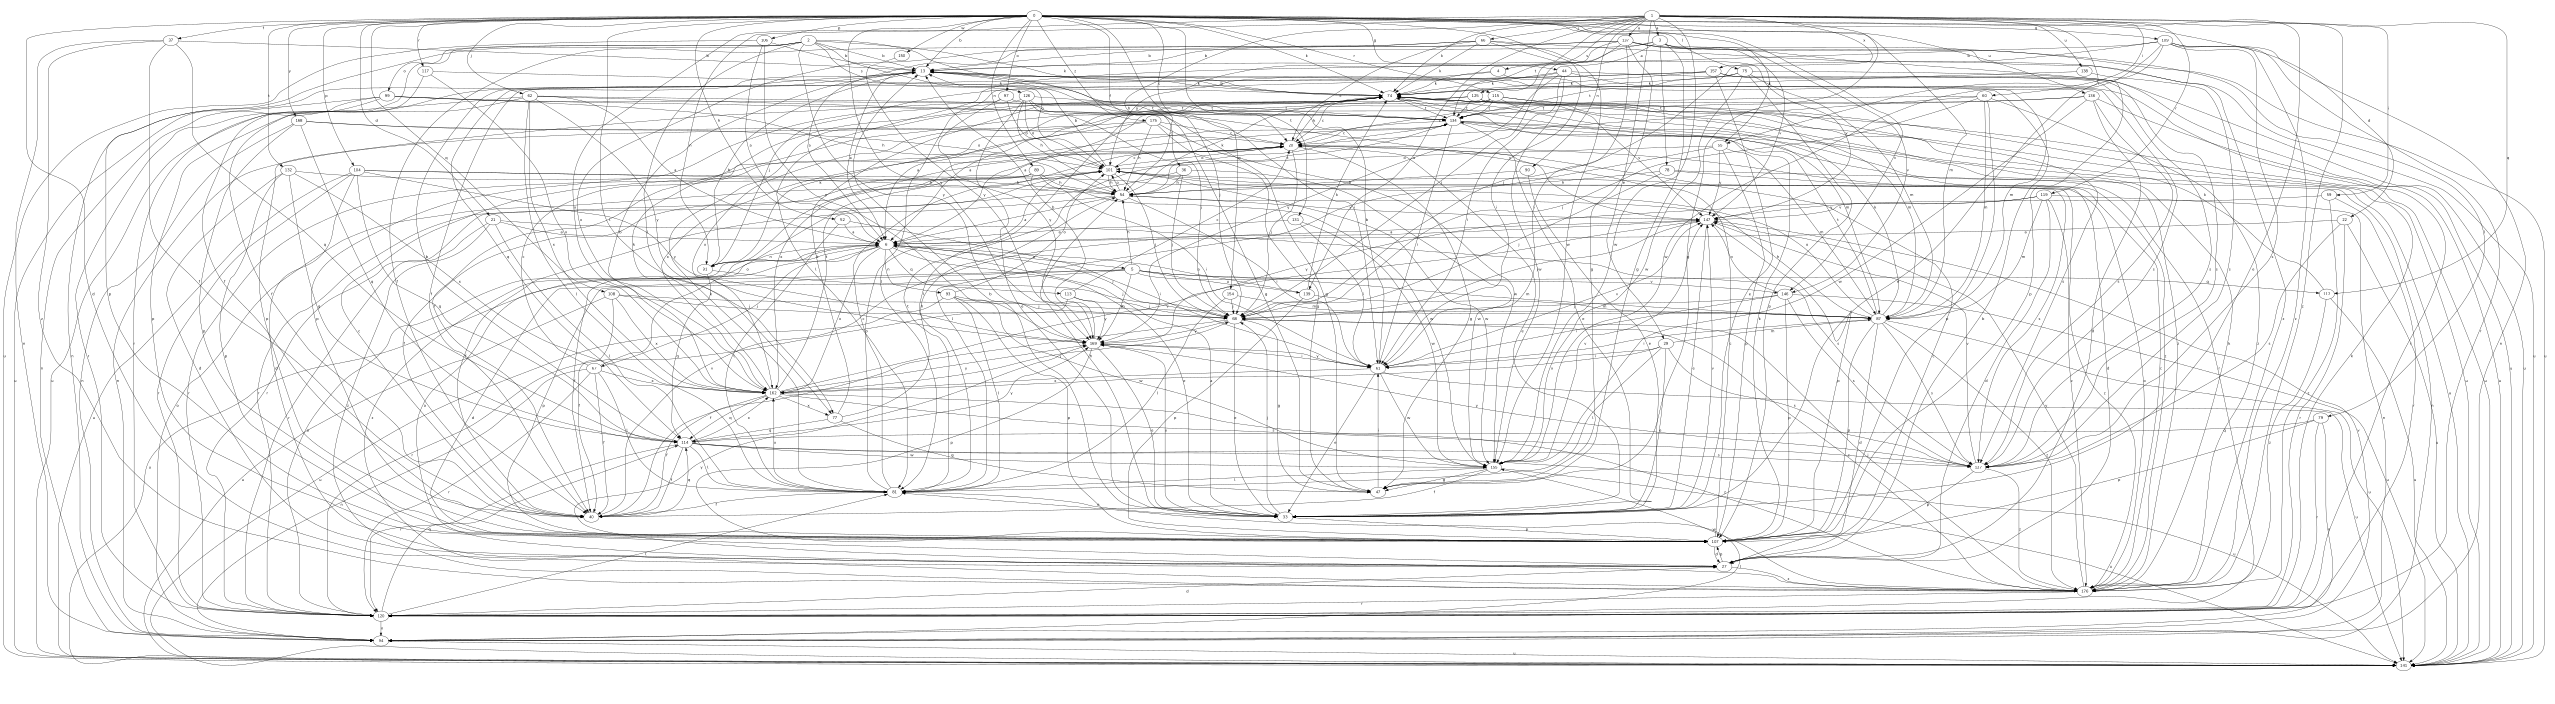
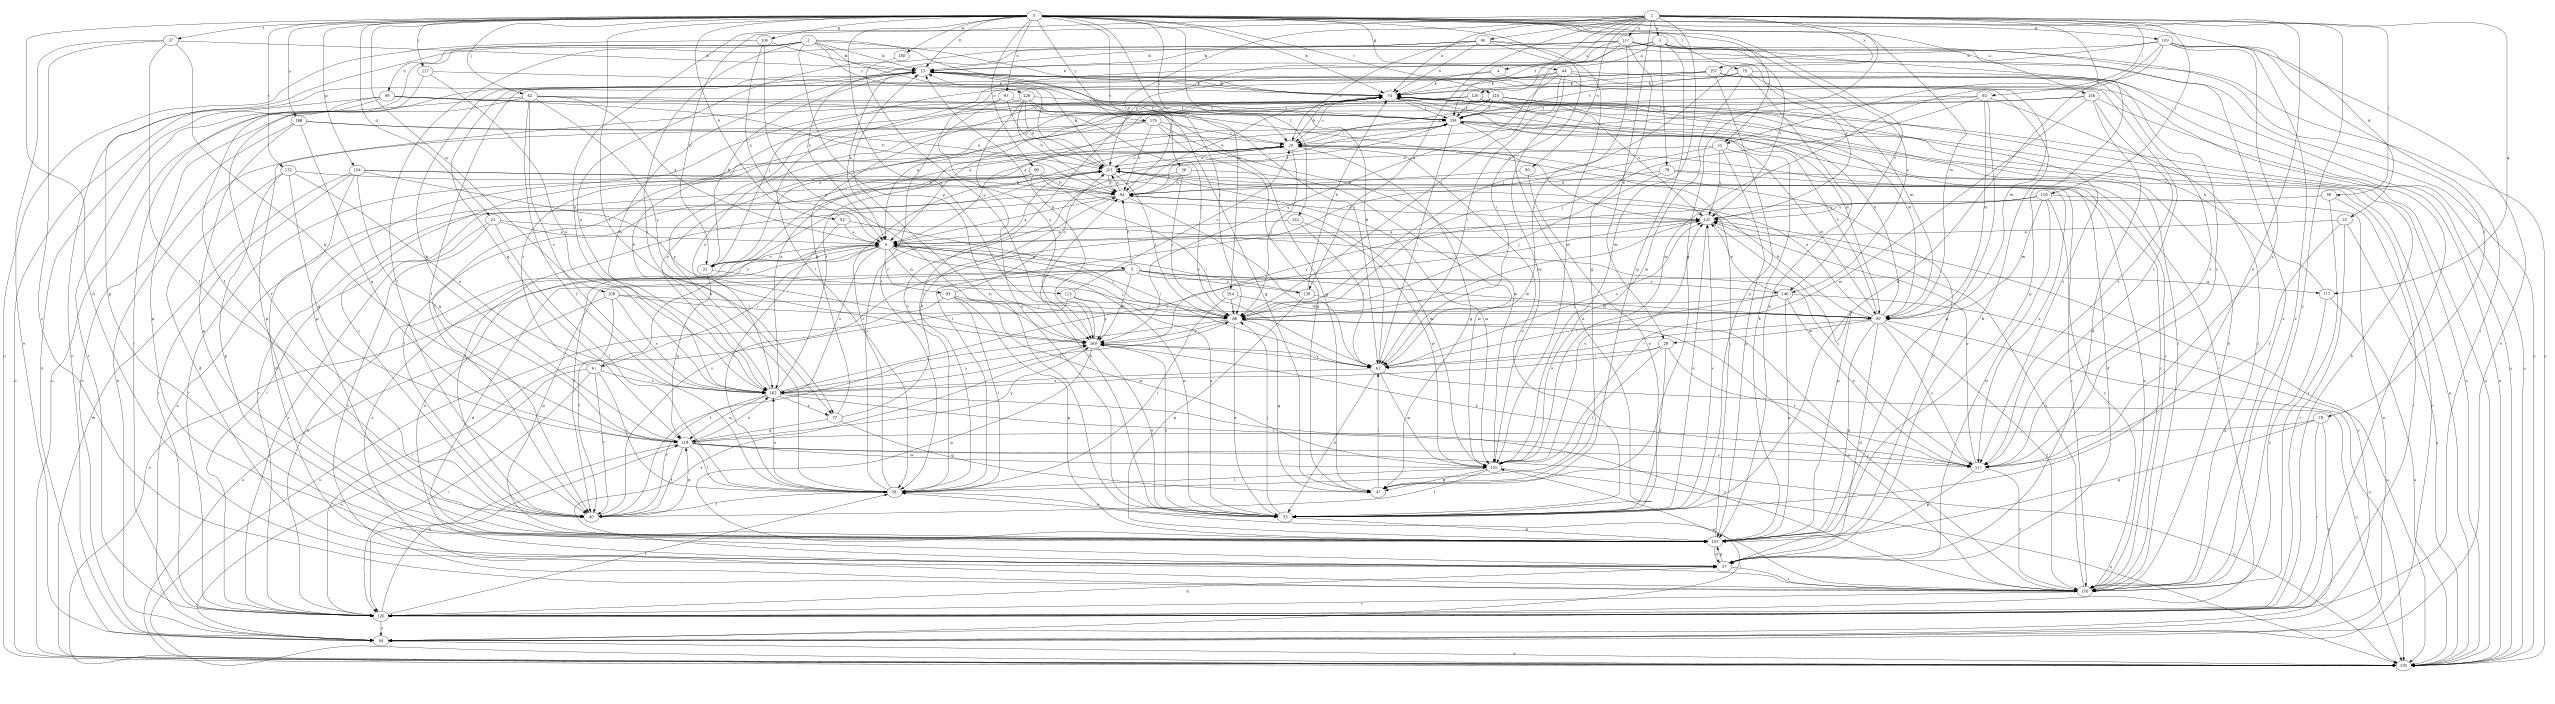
(2084, 71) -> none
(1771, 329) -> (1774, 334)
(94, 418) -> (94, 418)
